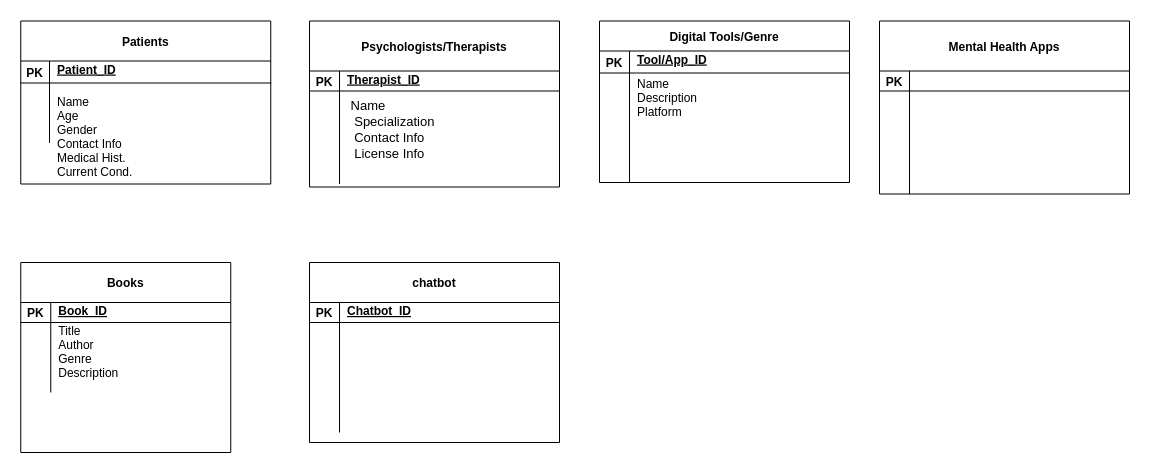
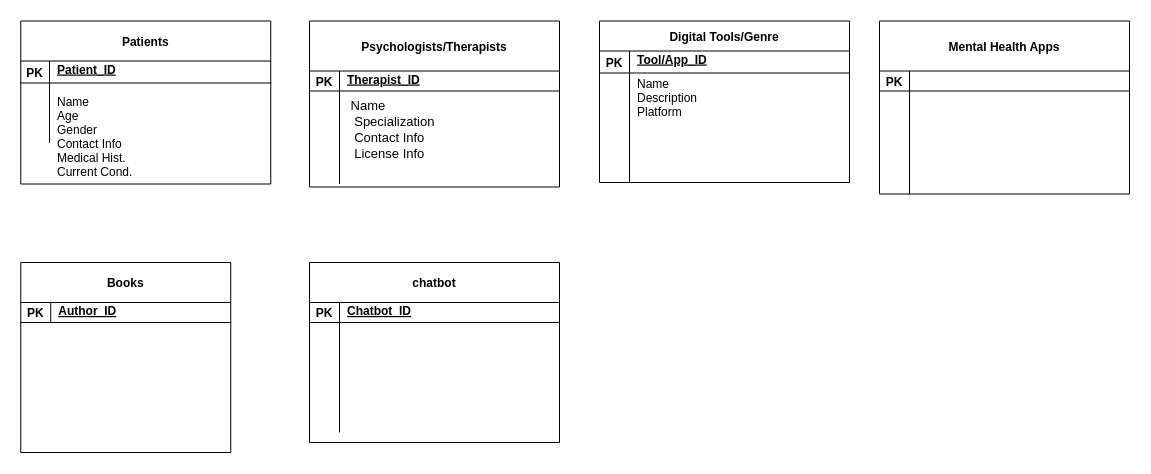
(82, 311) -> (88, 311)
(141, 358) -> none
